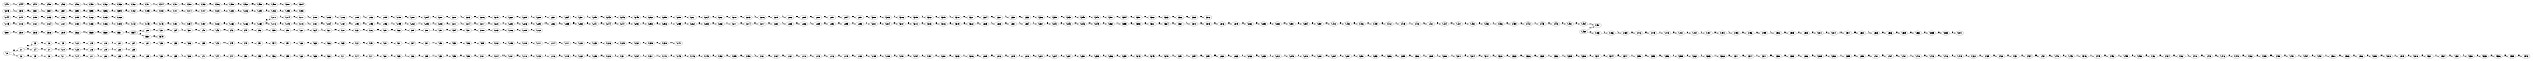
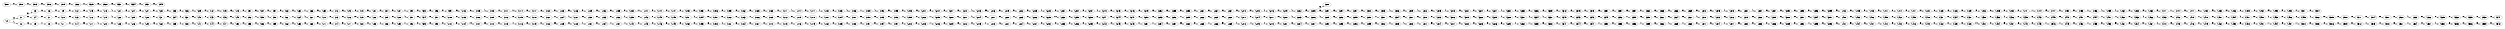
none -> (652, 11)
none -> (1710, 11)
none -> (2018, 11)
none -> (513, 18)
(824, 18) -> (1319, 11)
(266, 21) -> (777, 11)
(1590, 29) -> (2115, 18)
(140, 32) -> (139, 18)
